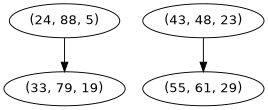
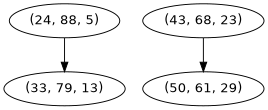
(203, 21) -> (203, 21)
(65, 89) -> (65, 89)
(203, 89) -> (203, 89)
